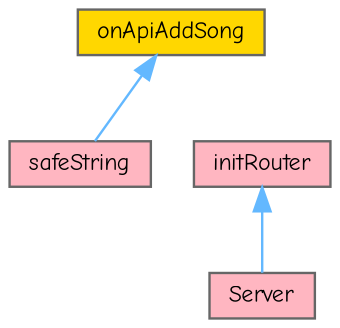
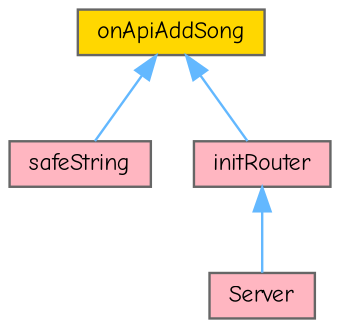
none -> (224, 108)
